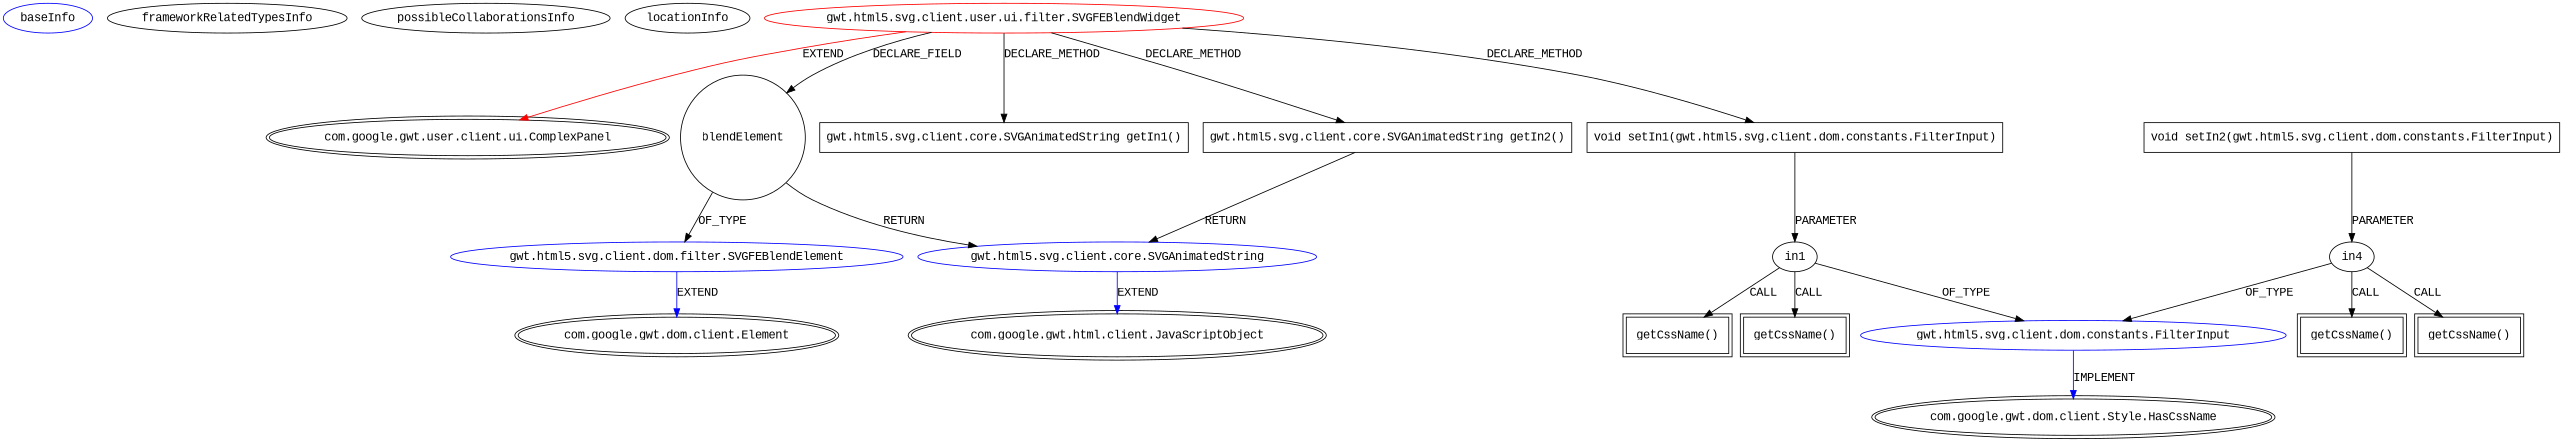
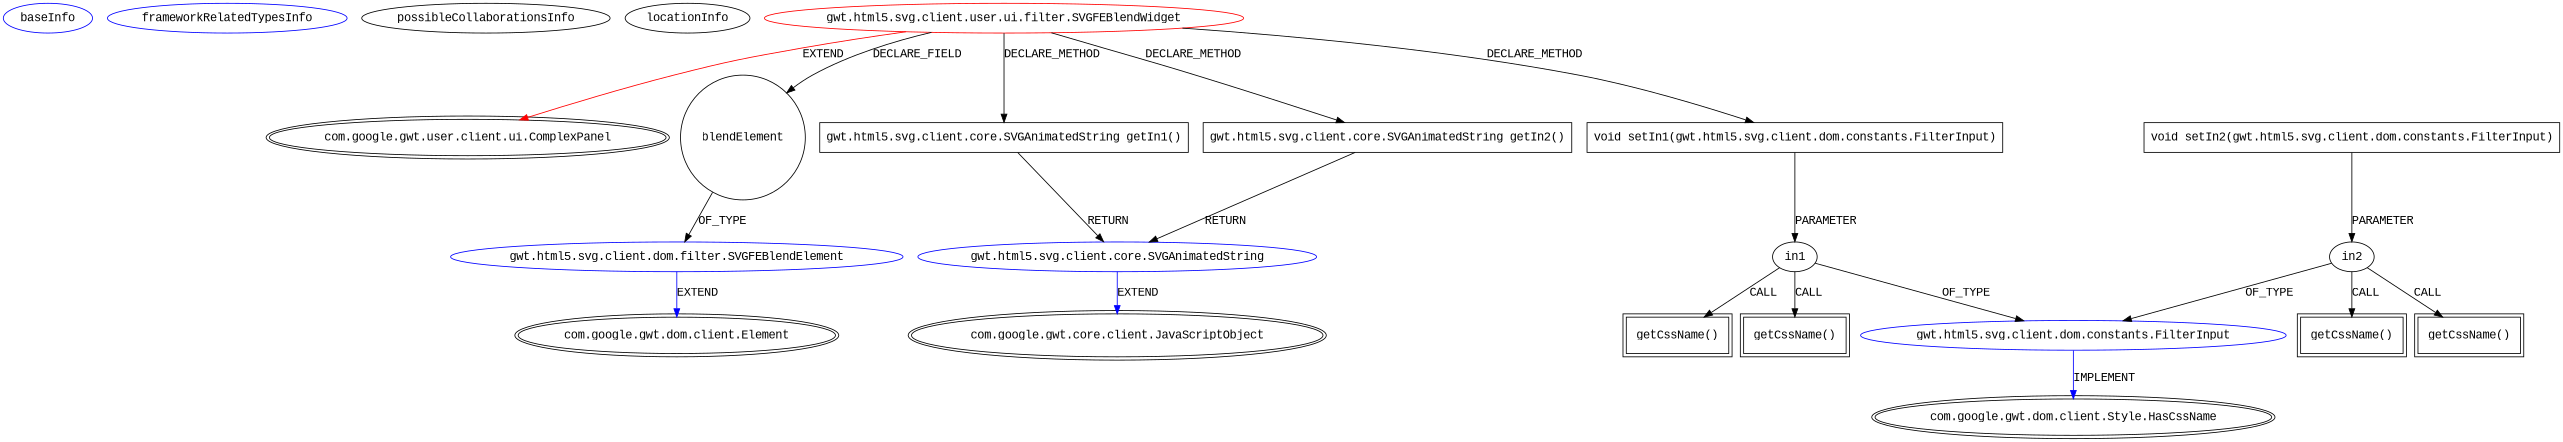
(227, 18) -> (227, 18)
(874, 224) -> (1058, 194)
(2352, 257) -> (2352, 257)
(1117, 335) -> (1117, 335)
